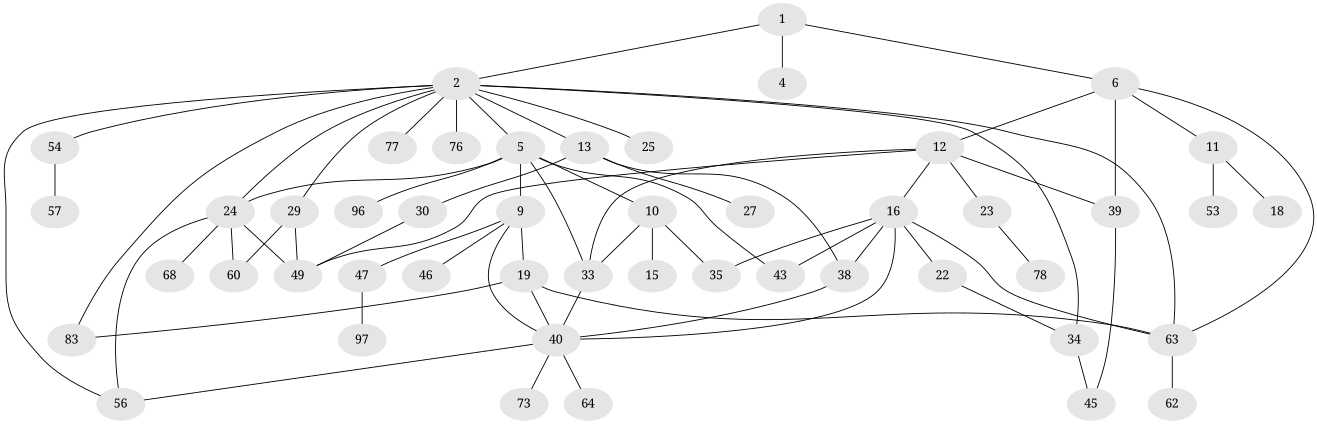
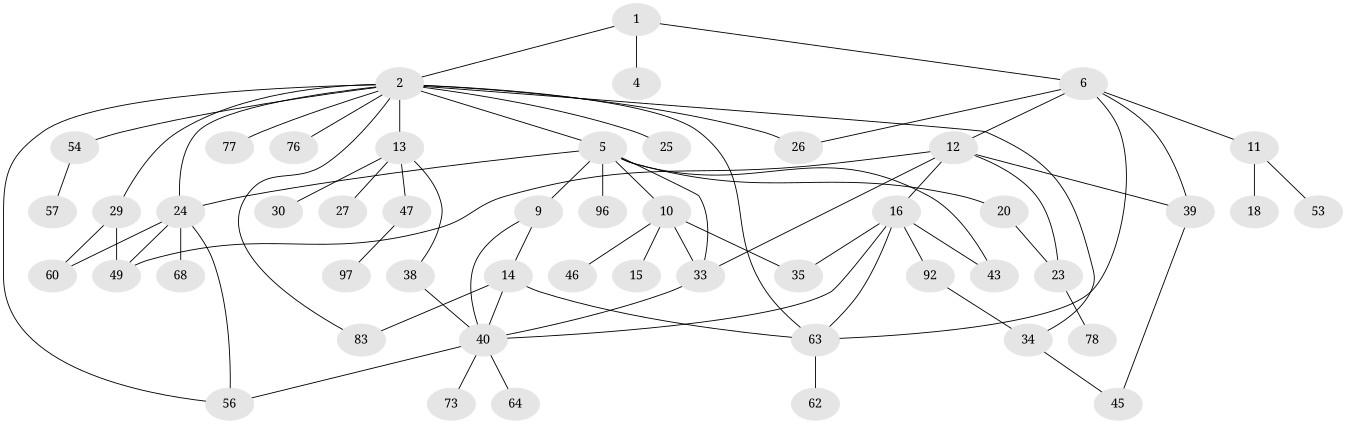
none -> (799, 148)
none -> (1004, 212)
(441, 243) -> (403, 180)
(360, 244) -> none
(473, 244) -> (620, 244)
(869, 244) -> none
(524, 276) -> (508, 276)
(943, 276) -> (930, 276)
